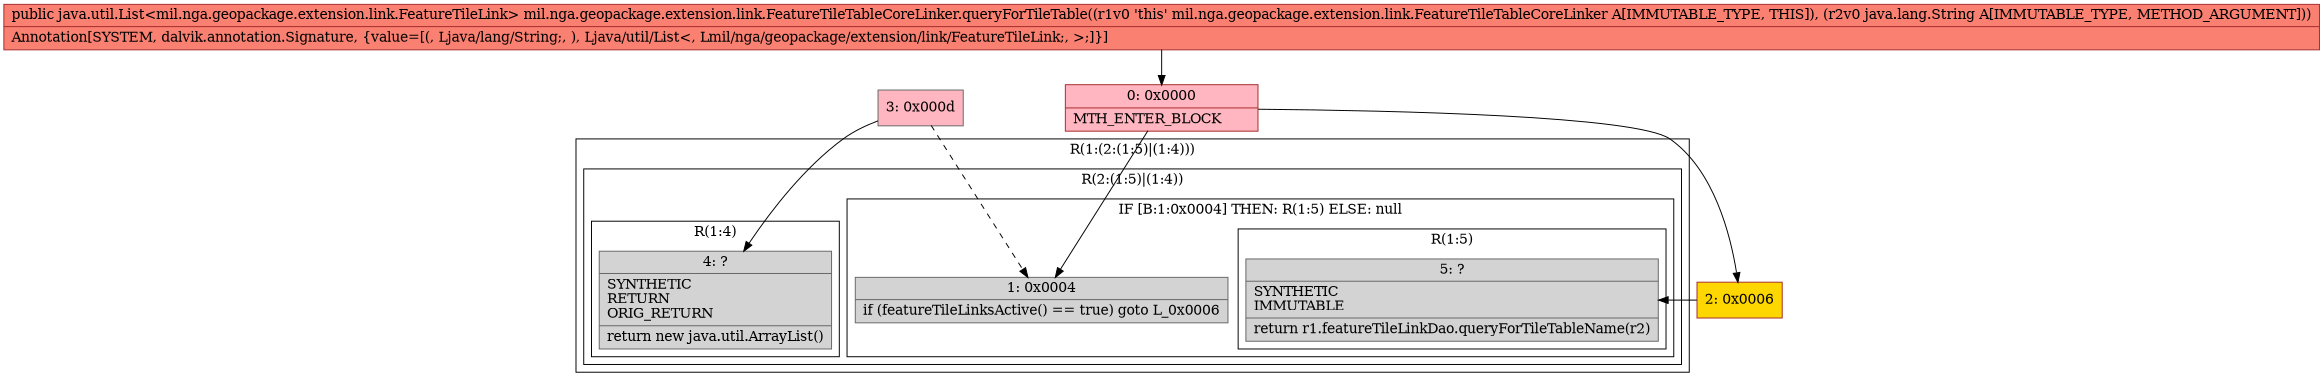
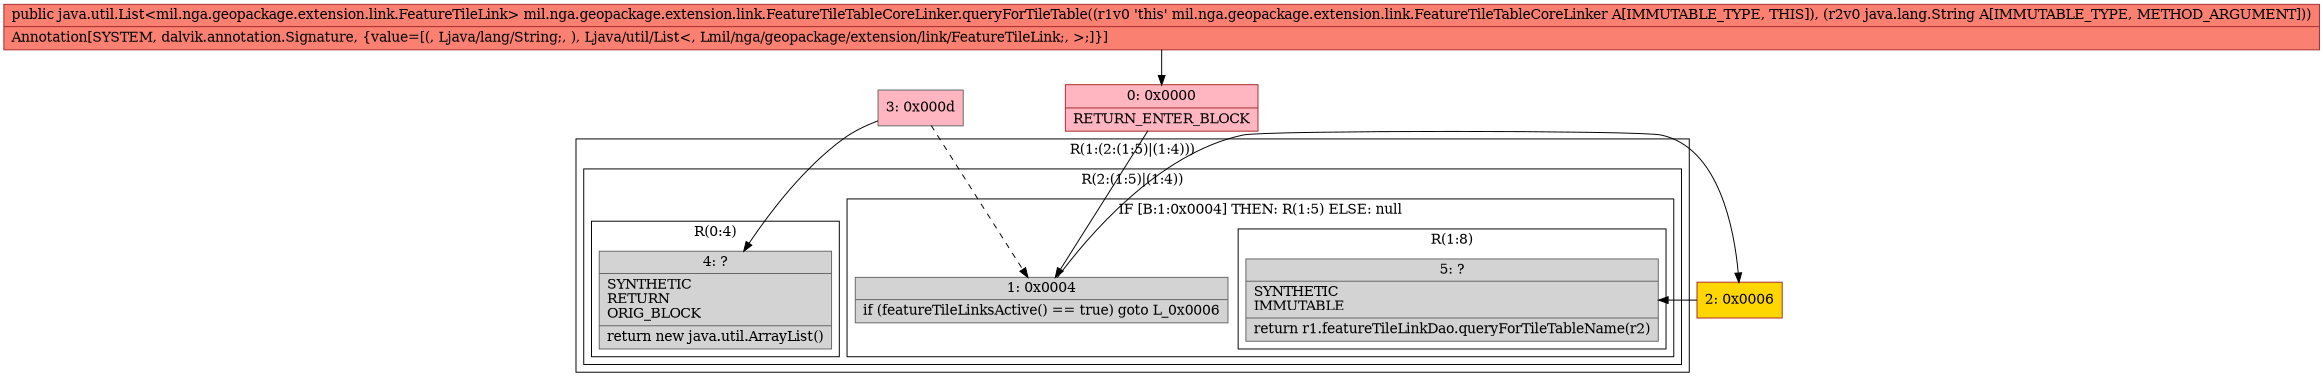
(1542, 118) -> (1417, 132)
(1148, 119) -> (1162, 119)
(715, 232) -> (715, 232)
(1452, 240) -> (1452, 240)
(660, 314) -> (654, 314)
